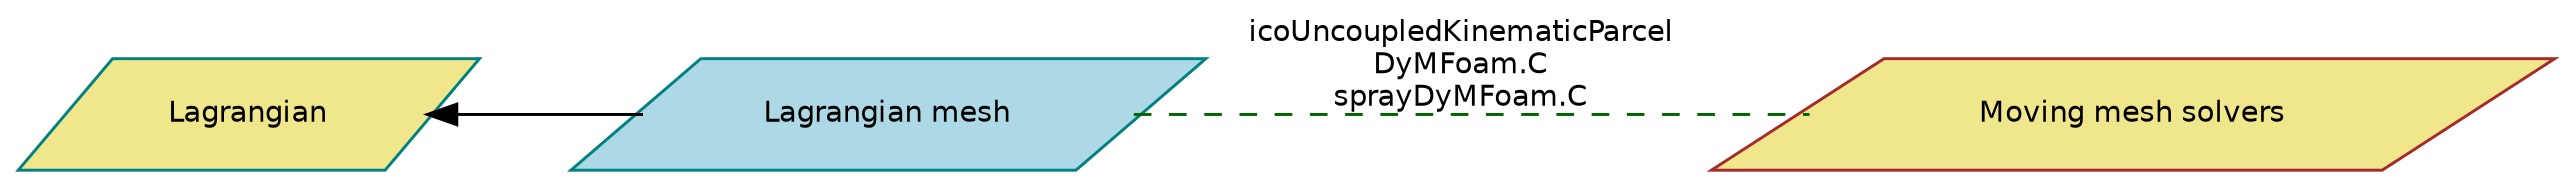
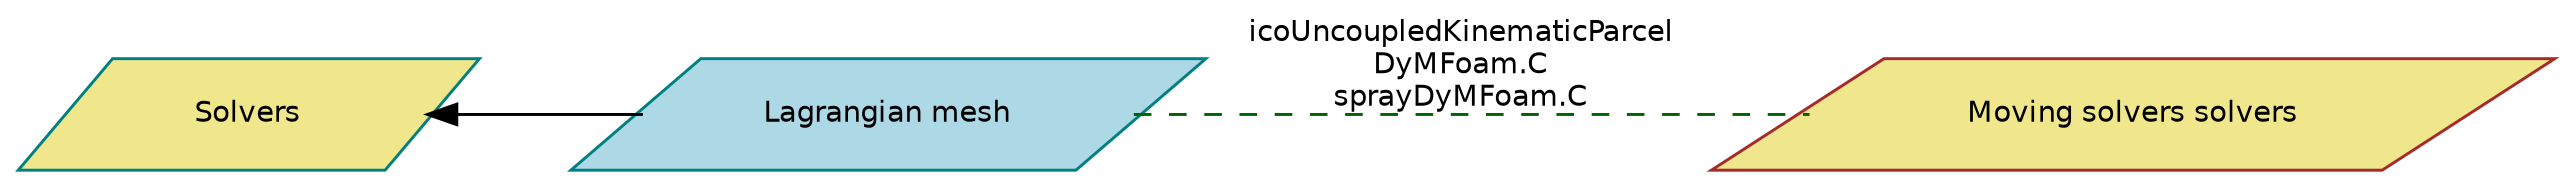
(249, 114) -> (249, 114)
(2133, 114) -> (2133, 114)
